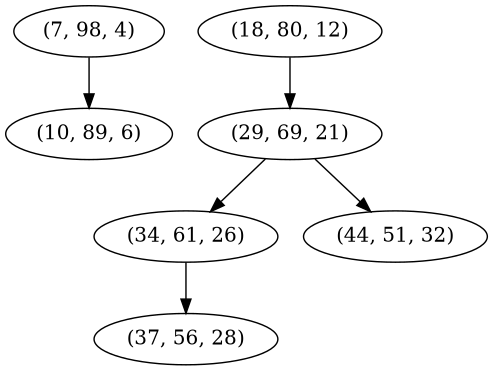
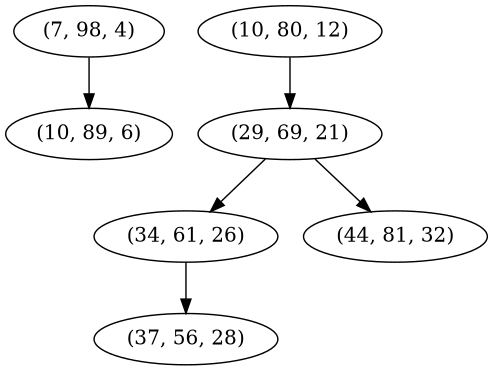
(290, 31) -> (290, 31)
(395, 237) -> (395, 237)
